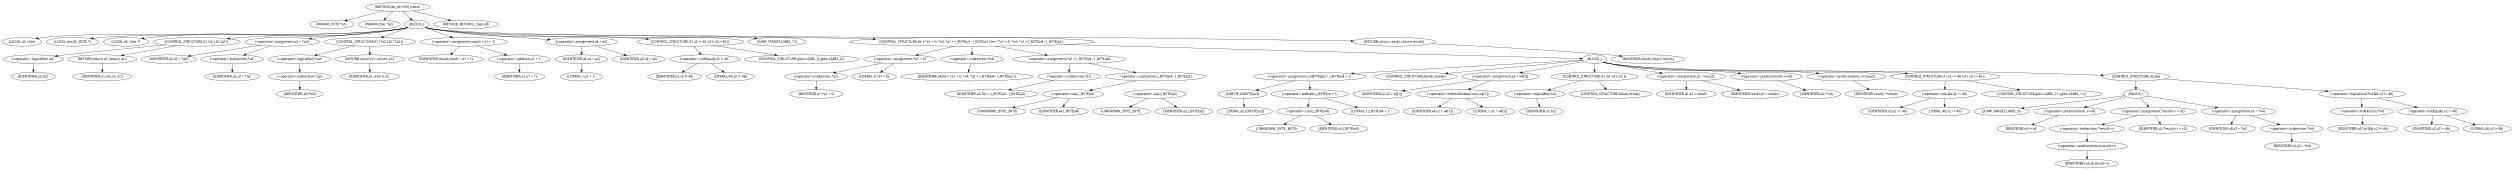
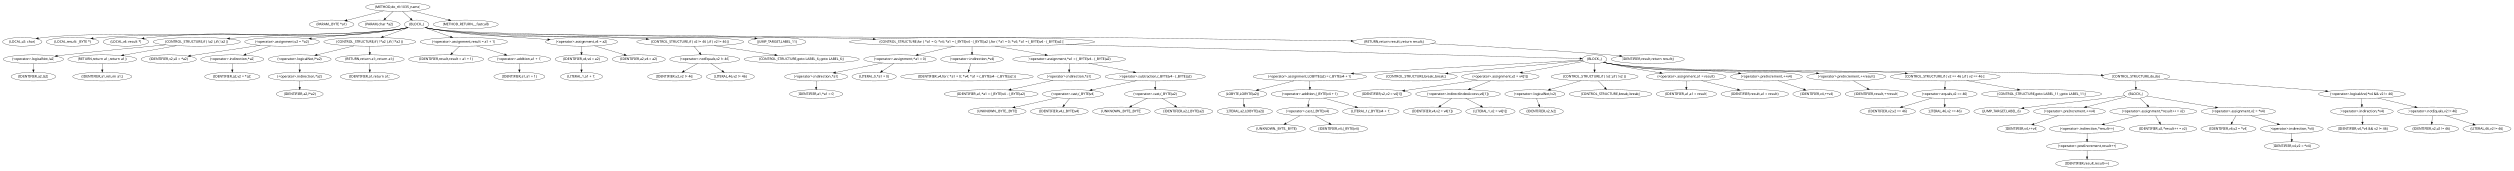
(126, 42) -> (126, 42)
none -> (1155, 84)
